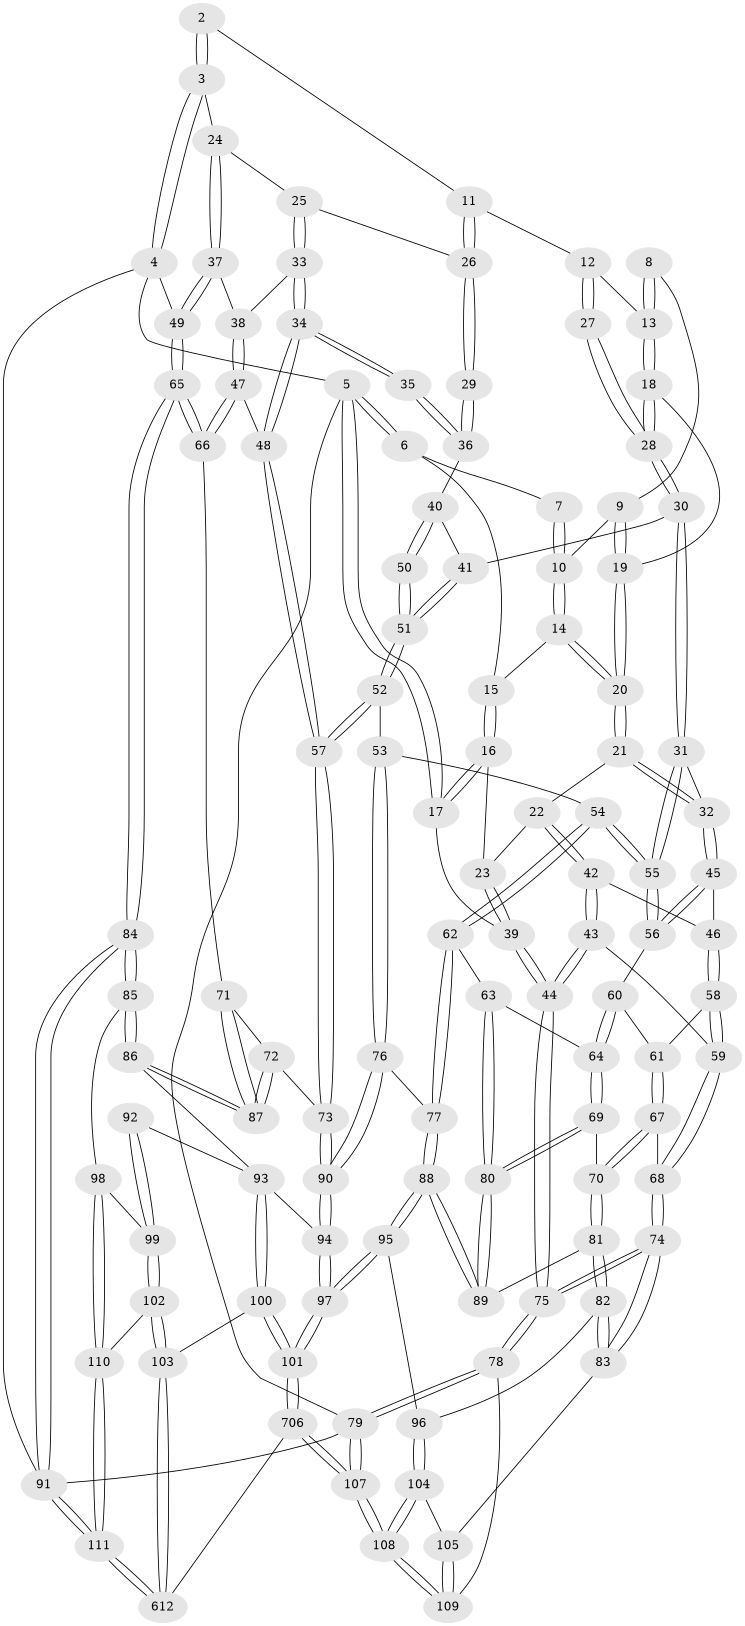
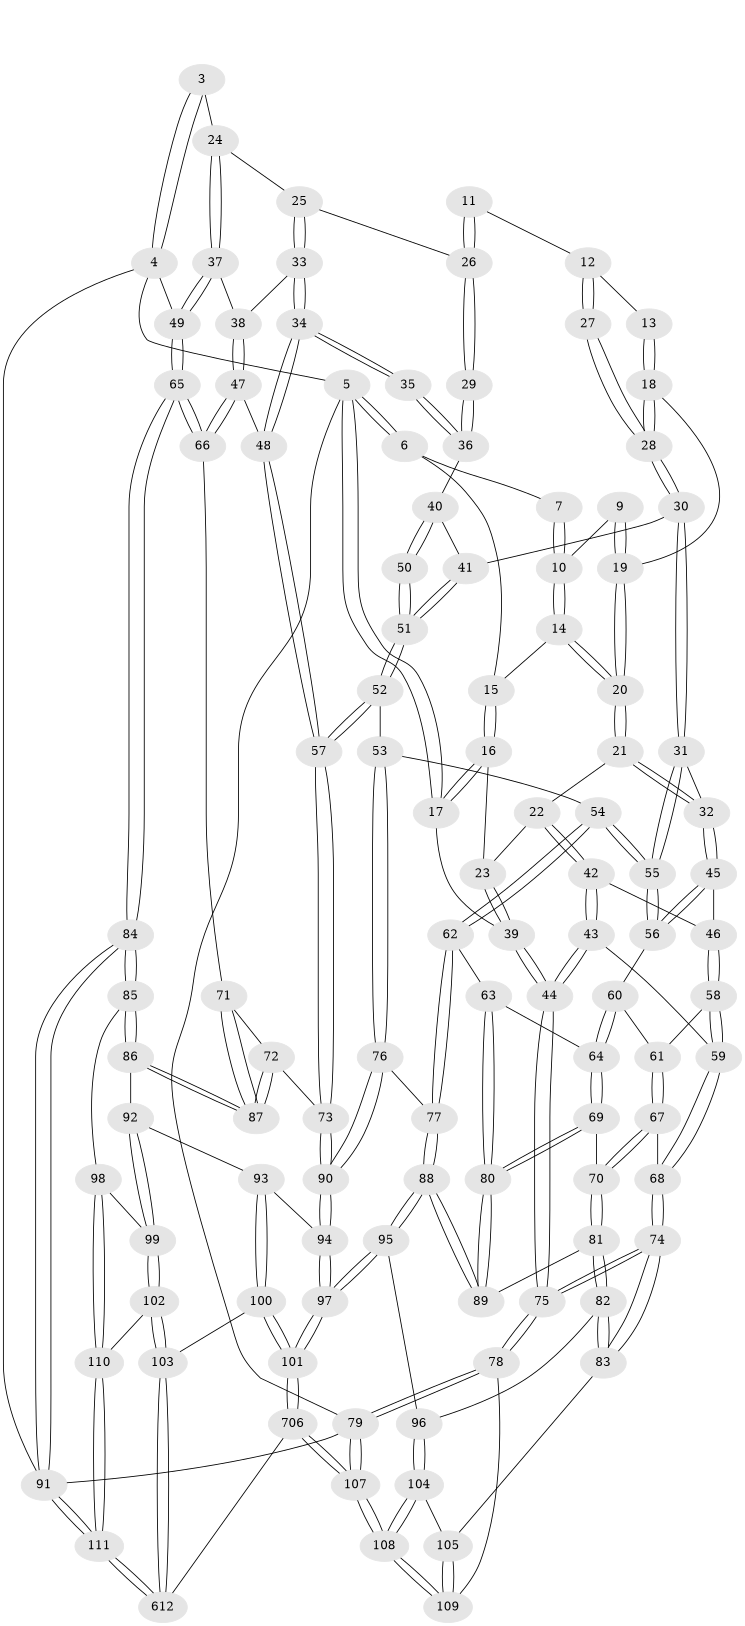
(202, 19) -> none
(649, 263) -> none
(196, 1118) -> (131, 1088)
